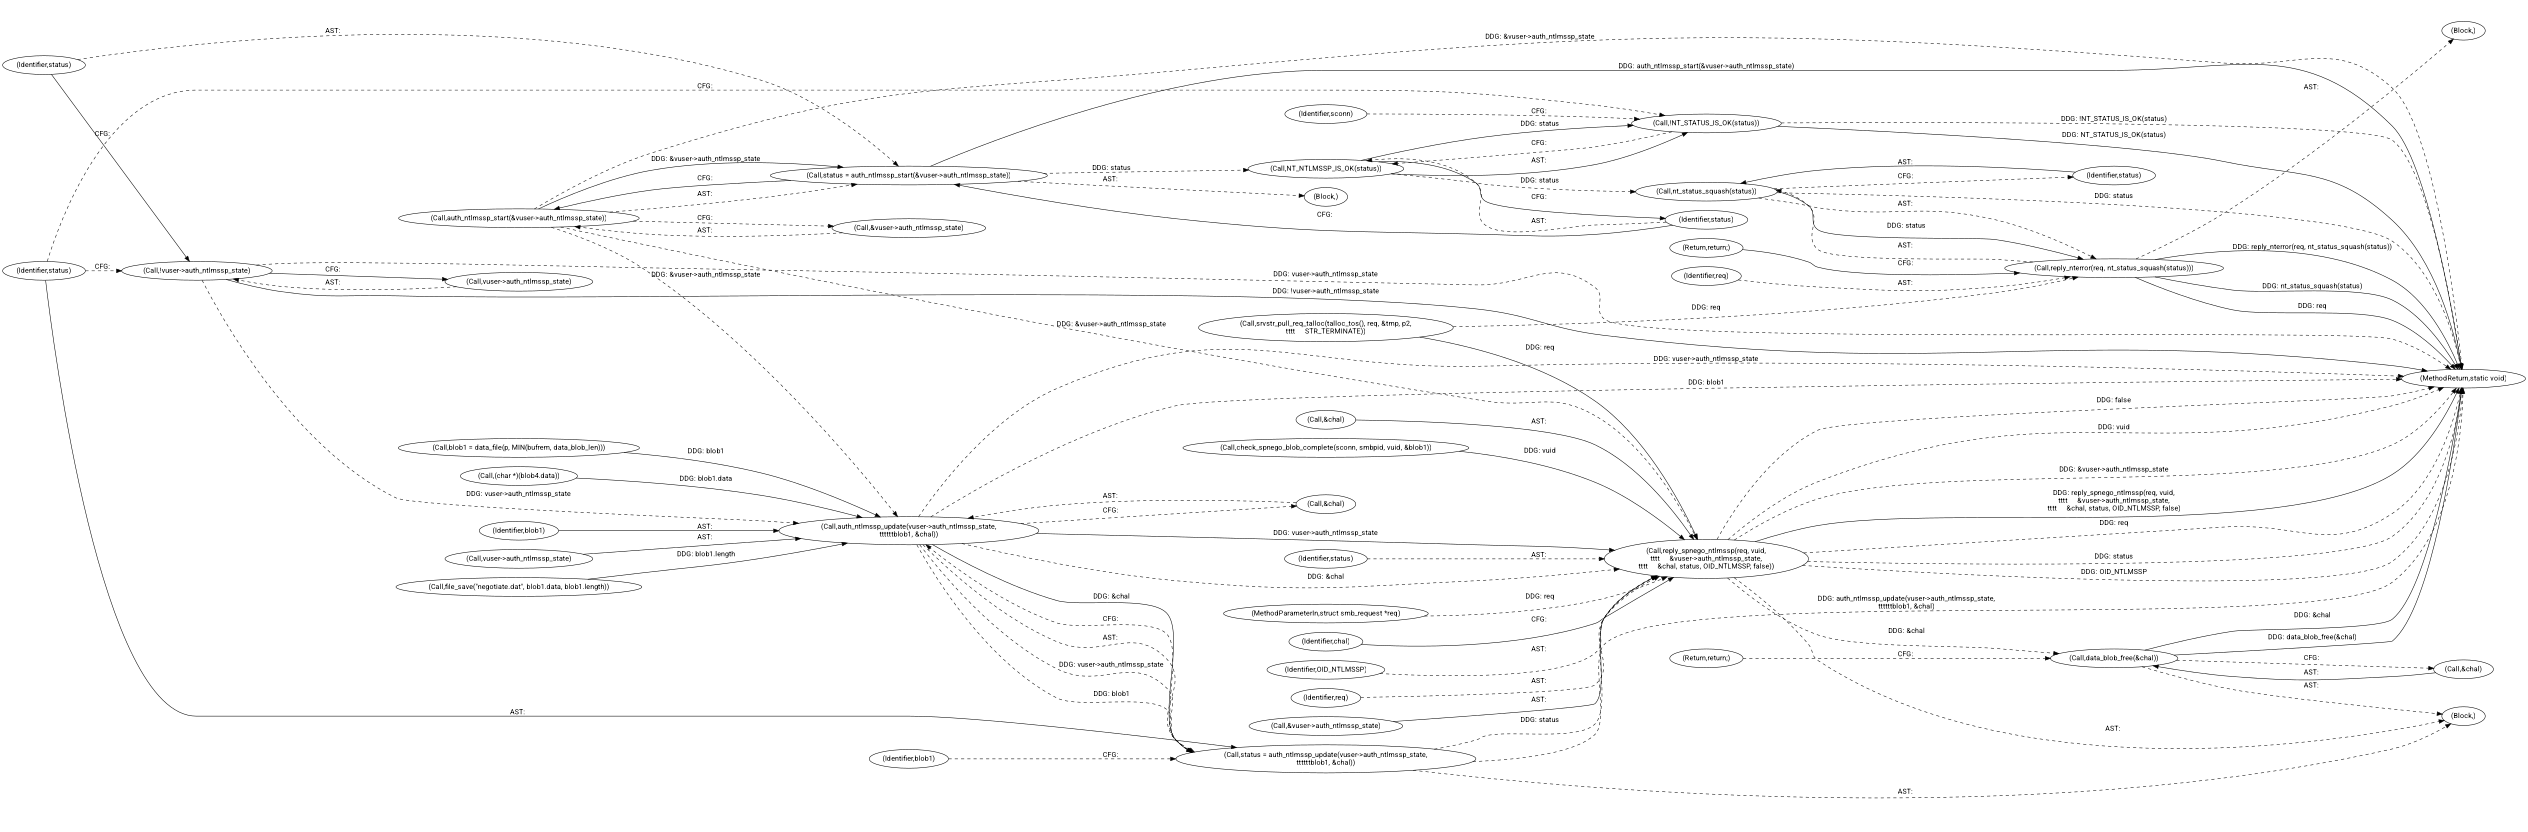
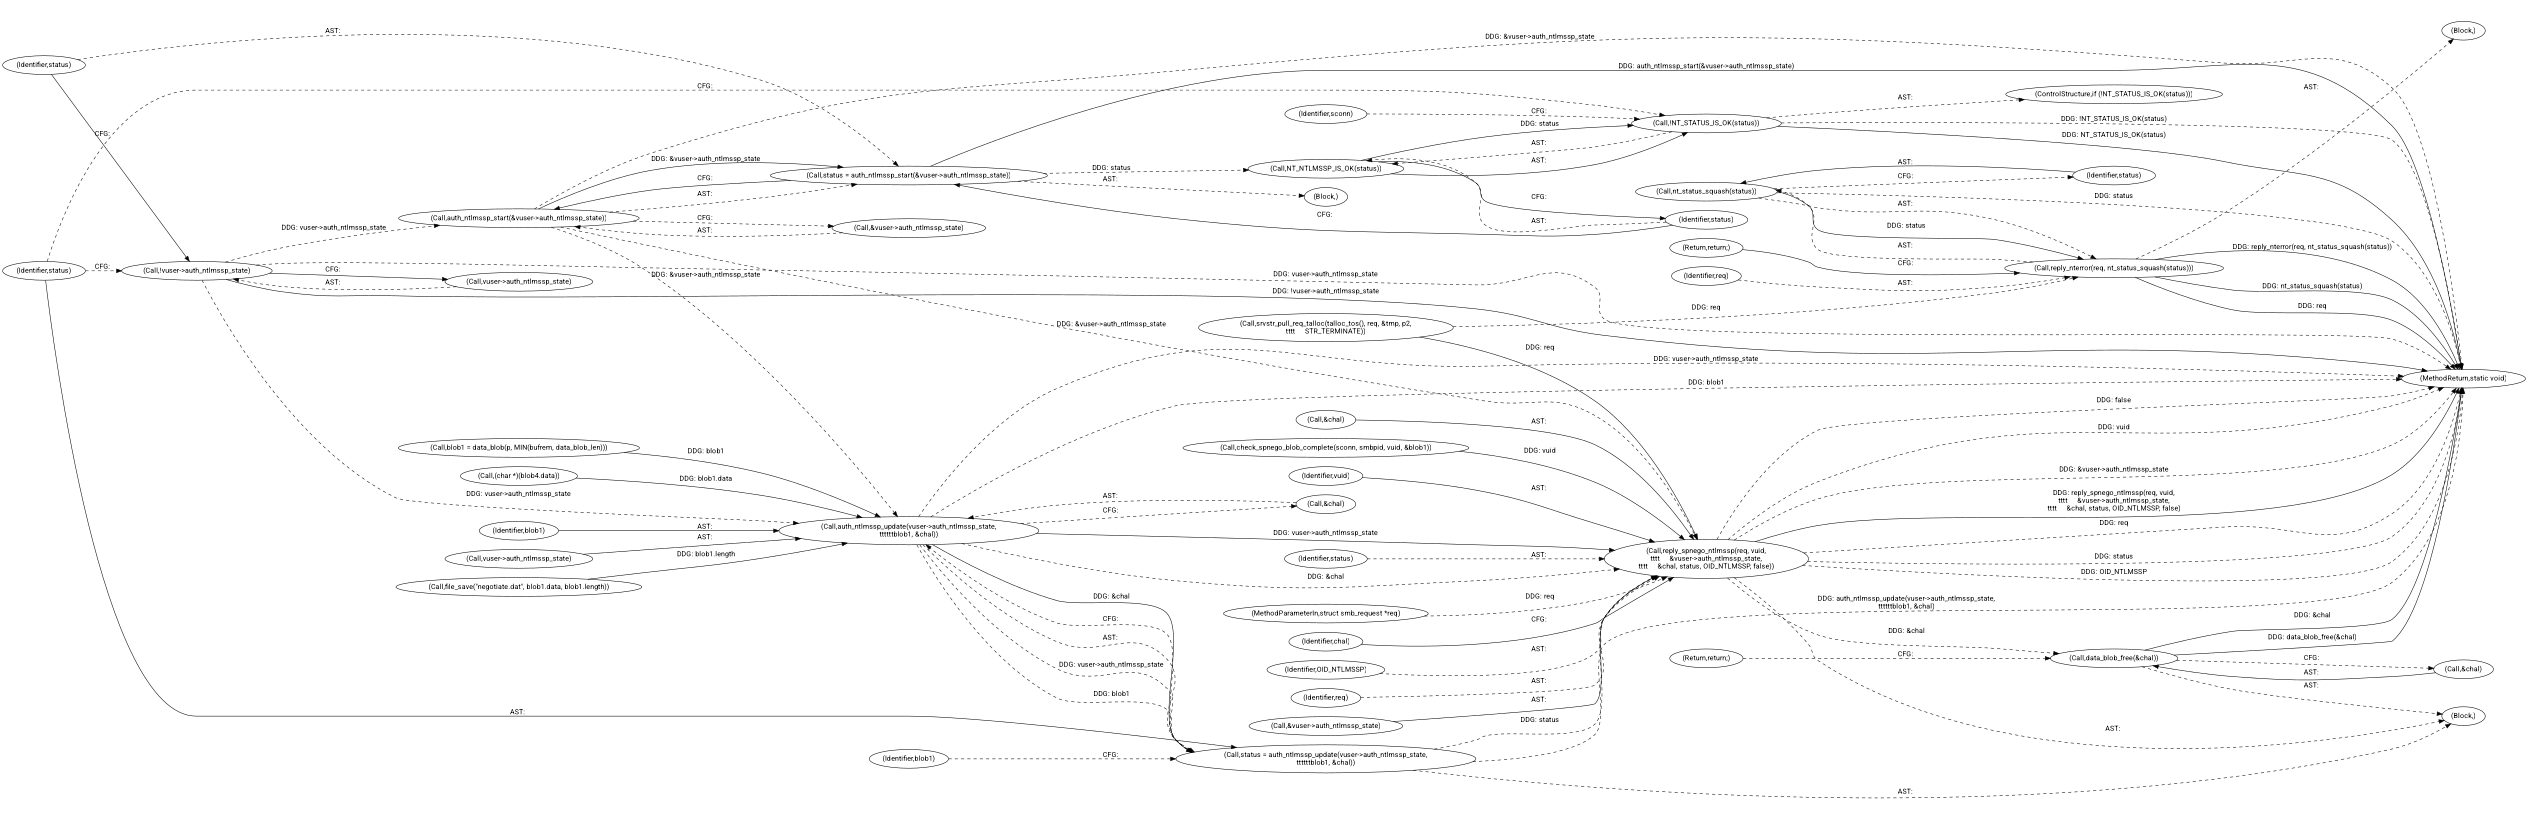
none -> (2114, 94)
(1540, 143) -> (1540, 143)
(1511, 187) -> none
none -> (329, 240)
(519, 448) -> (519, 448)
none -> (1326, 476)
